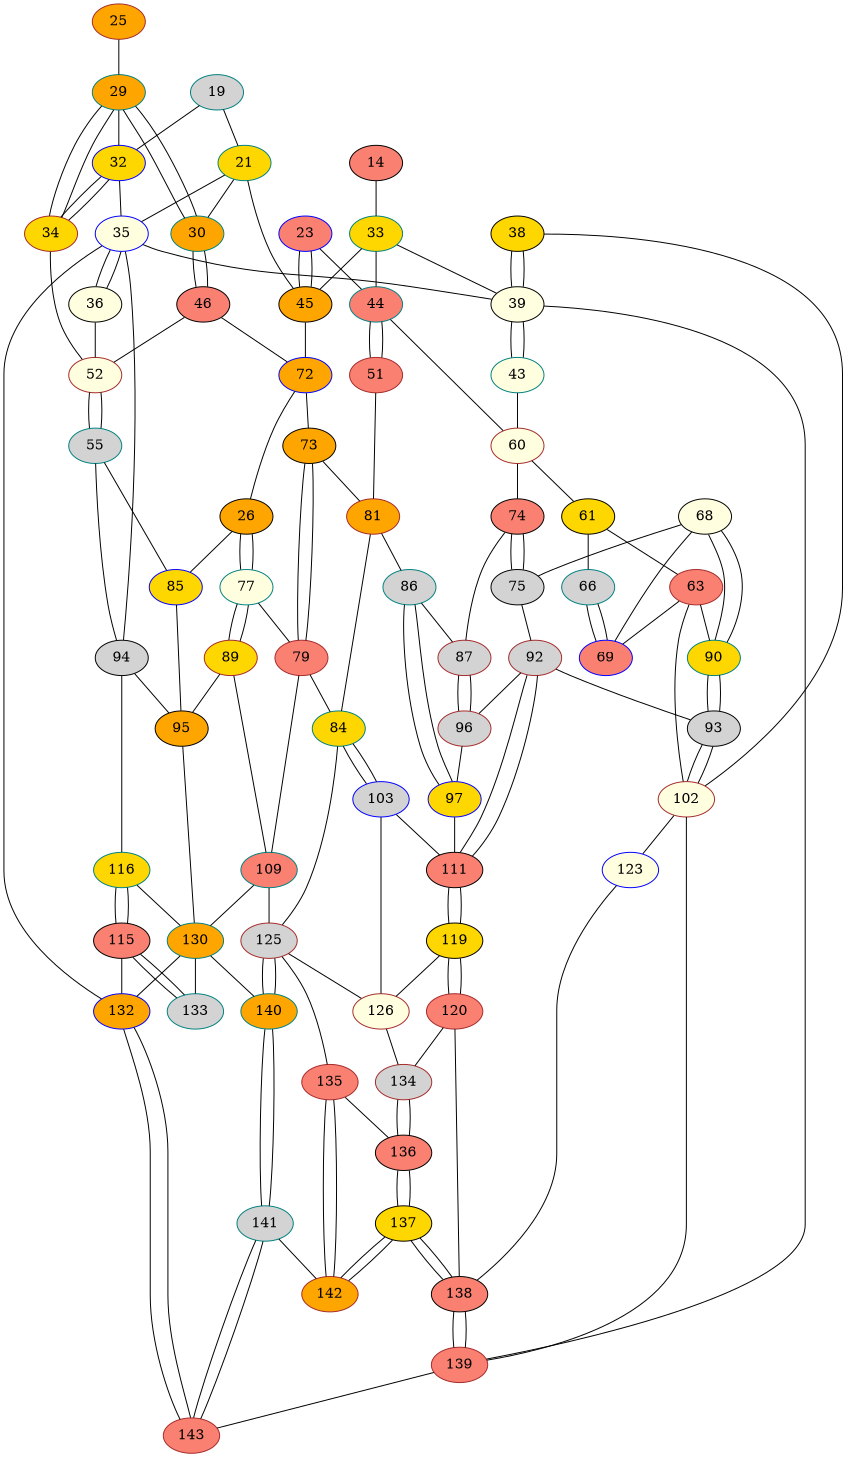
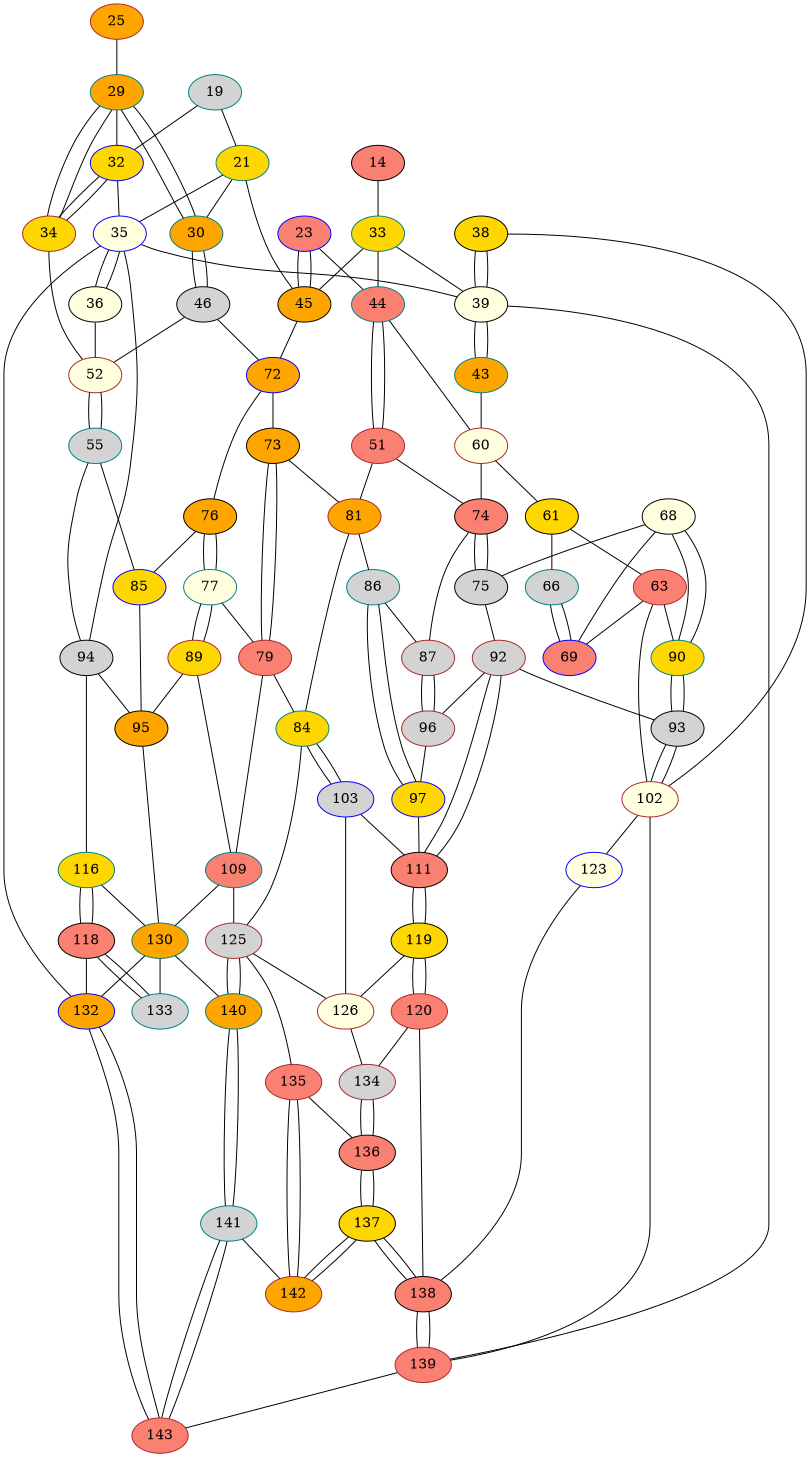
(203, 304) -> (203, 304)
(517, 375) -> (481, 375)
none -> (430, 481)
(246, 517) -> (210, 517)
(122, 941) -> (86, 941)
